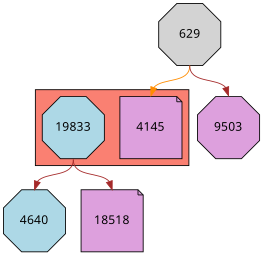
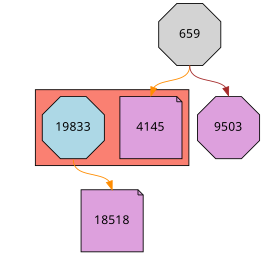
(190, 34) -> (190, 34)
(88, 174) -> (88, 174)
(34, 221) -> none
